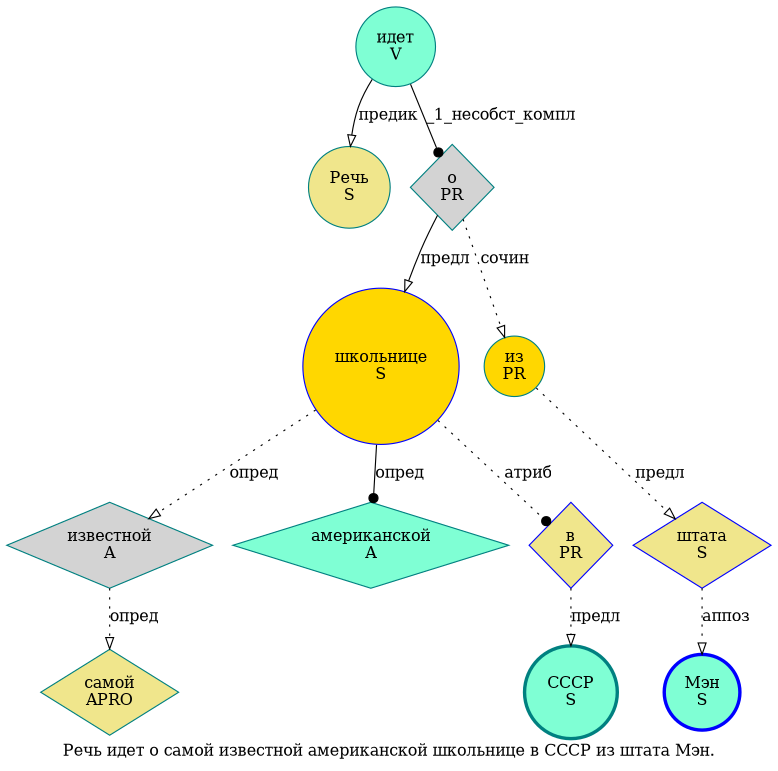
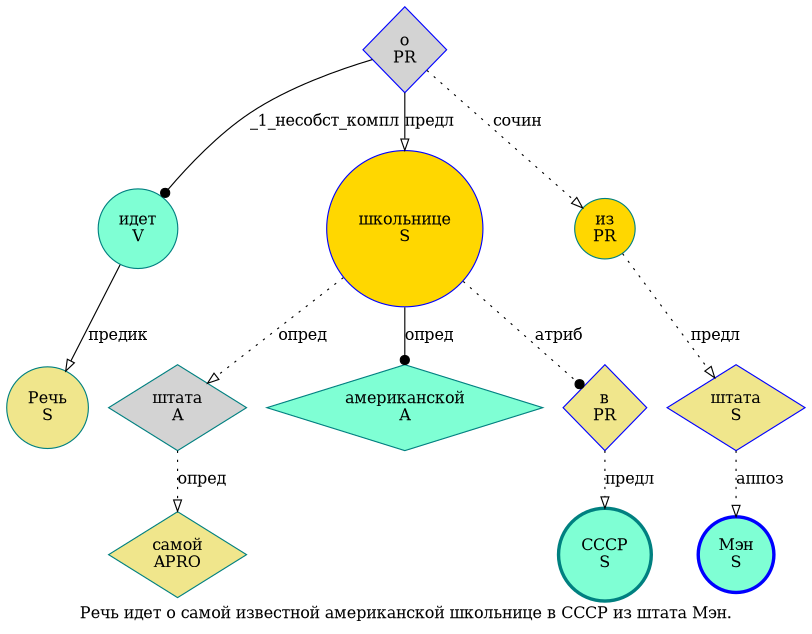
(424, 116) -> (259, 107)
(452, 187) -> (405, 50)
(110, 545) -> (178, 408)
